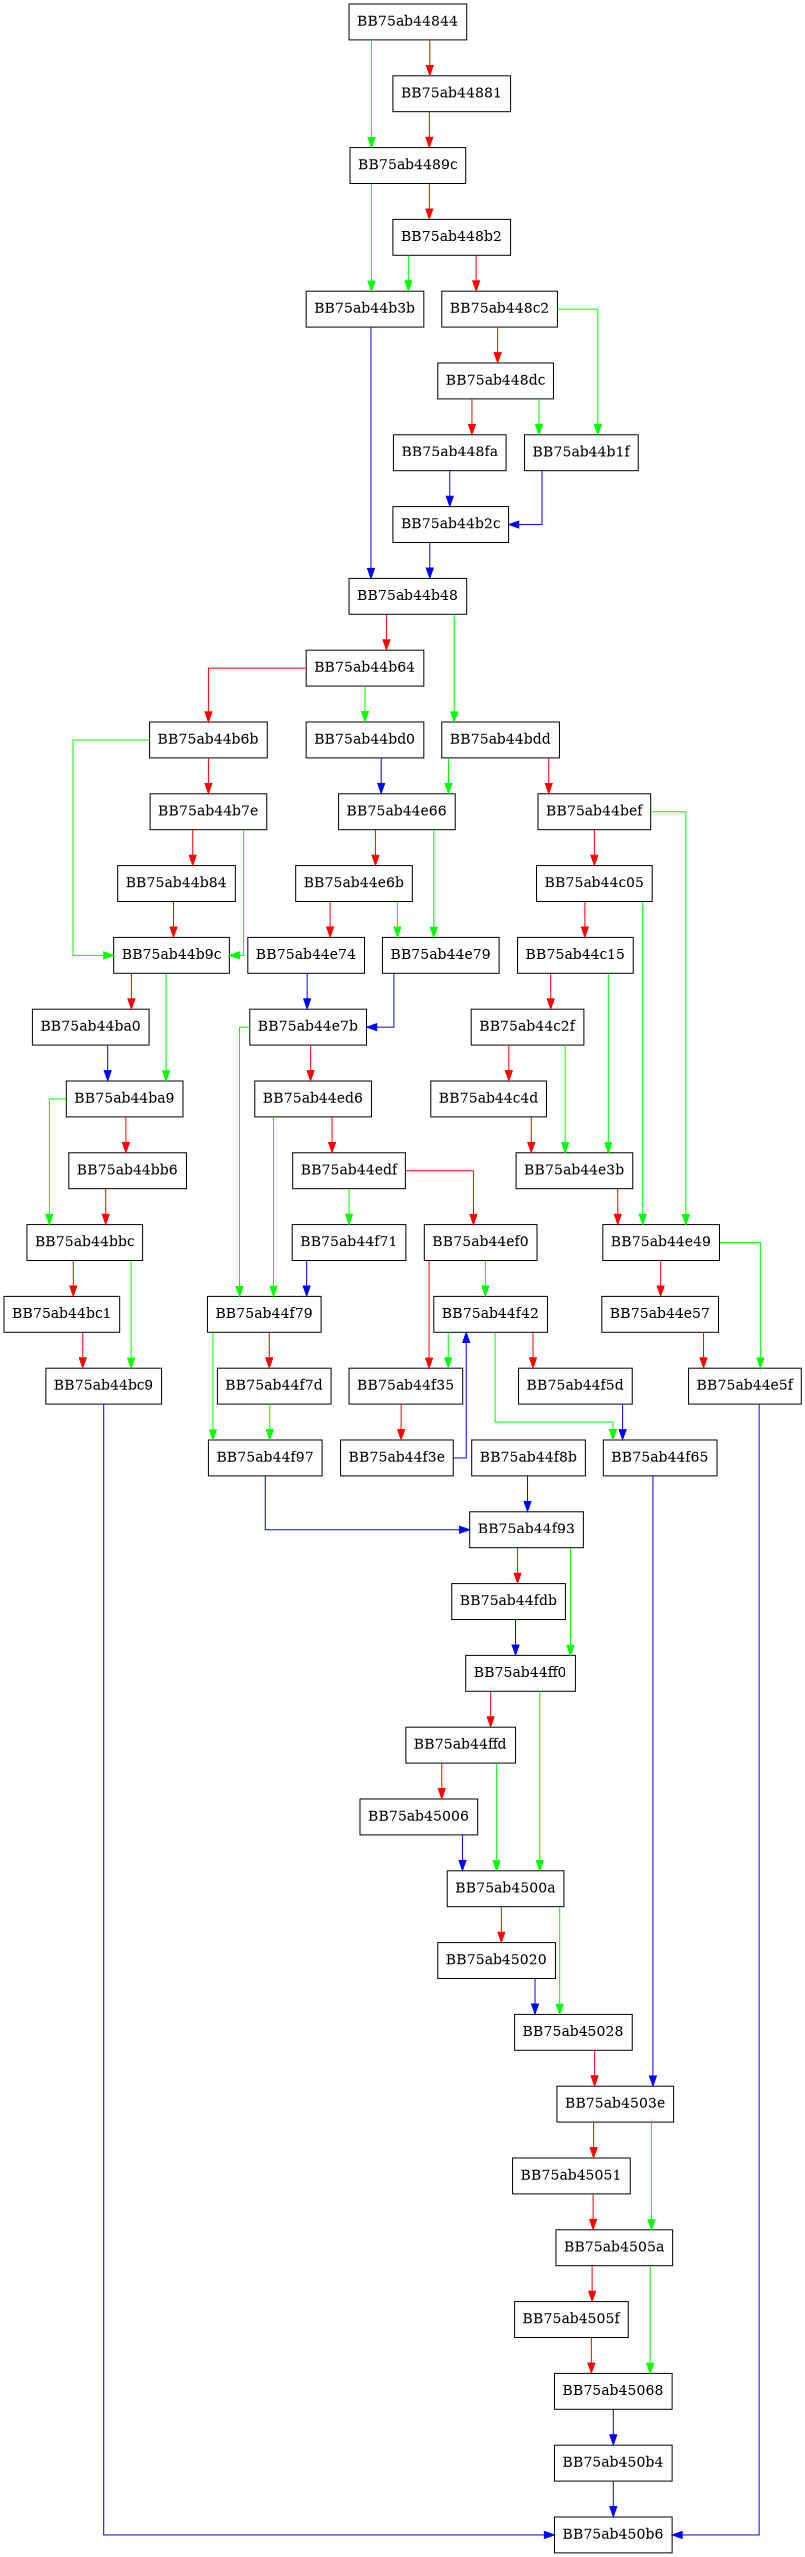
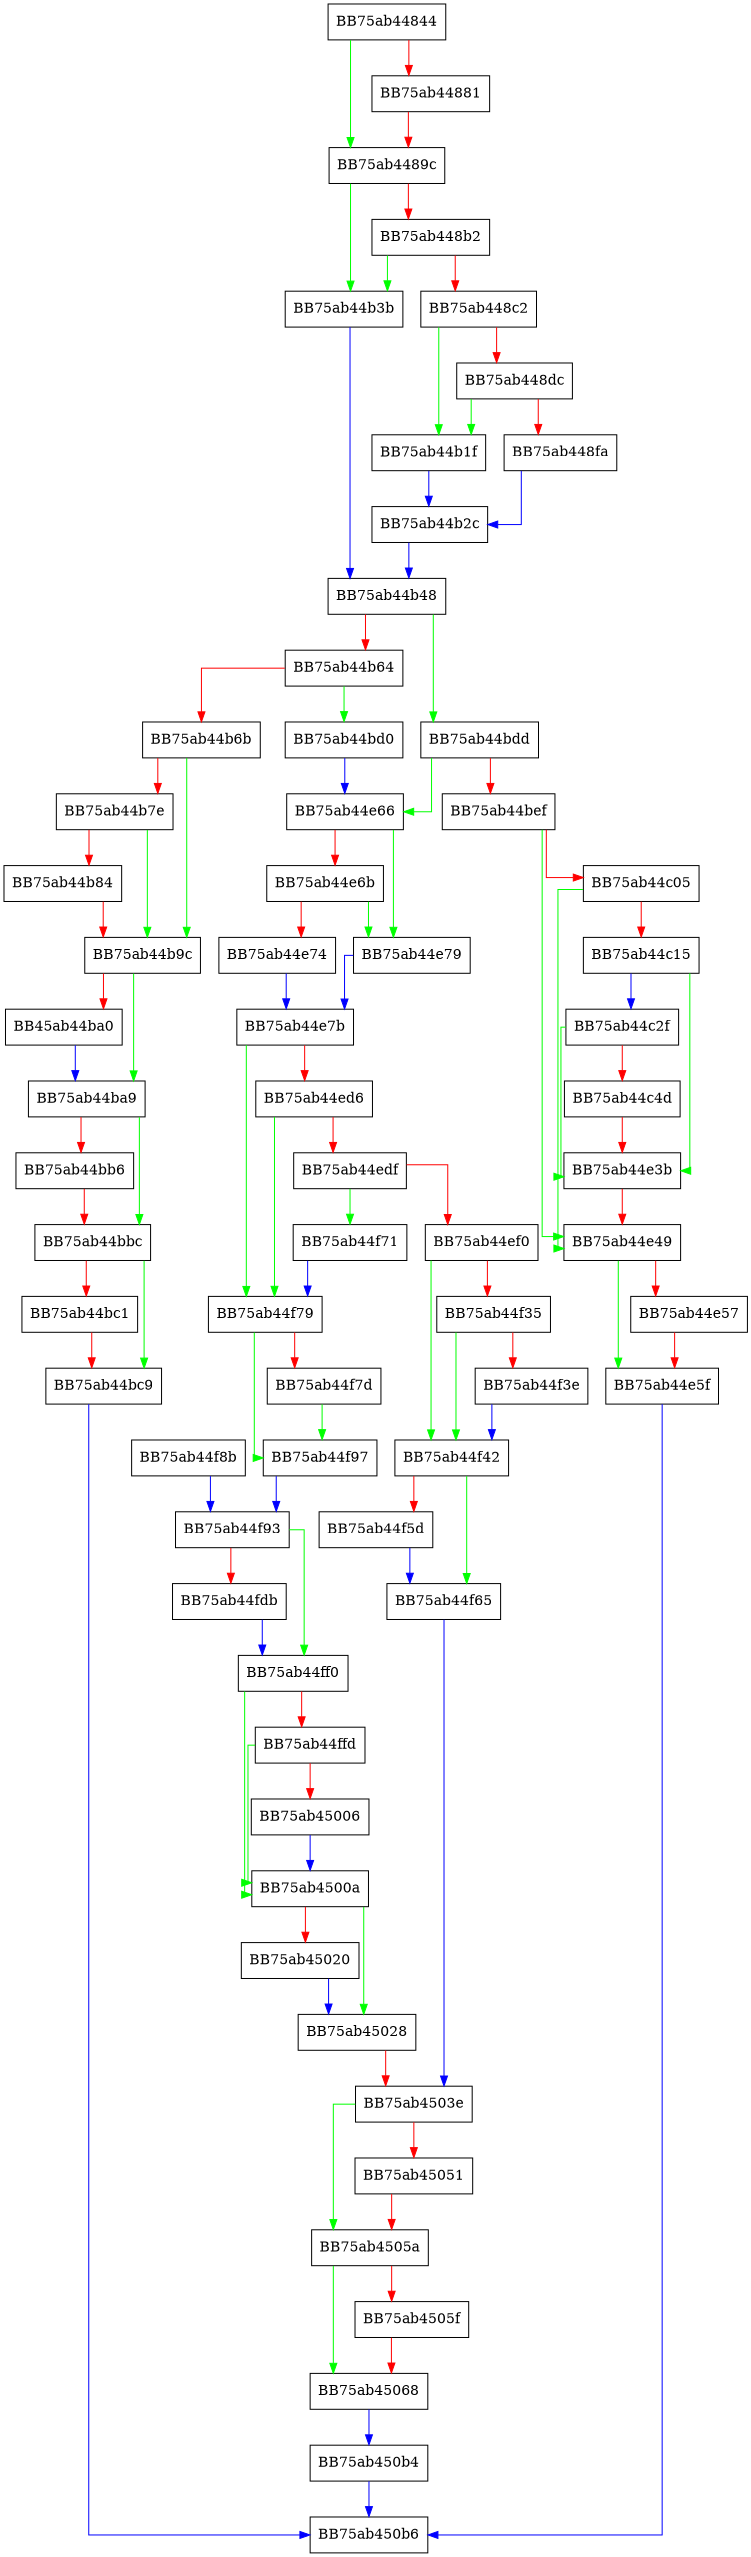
(551, 986) -> (631, 986)
(91, 1027) -> (64, 1027)
(448, 1345) -> (456, 1381)
